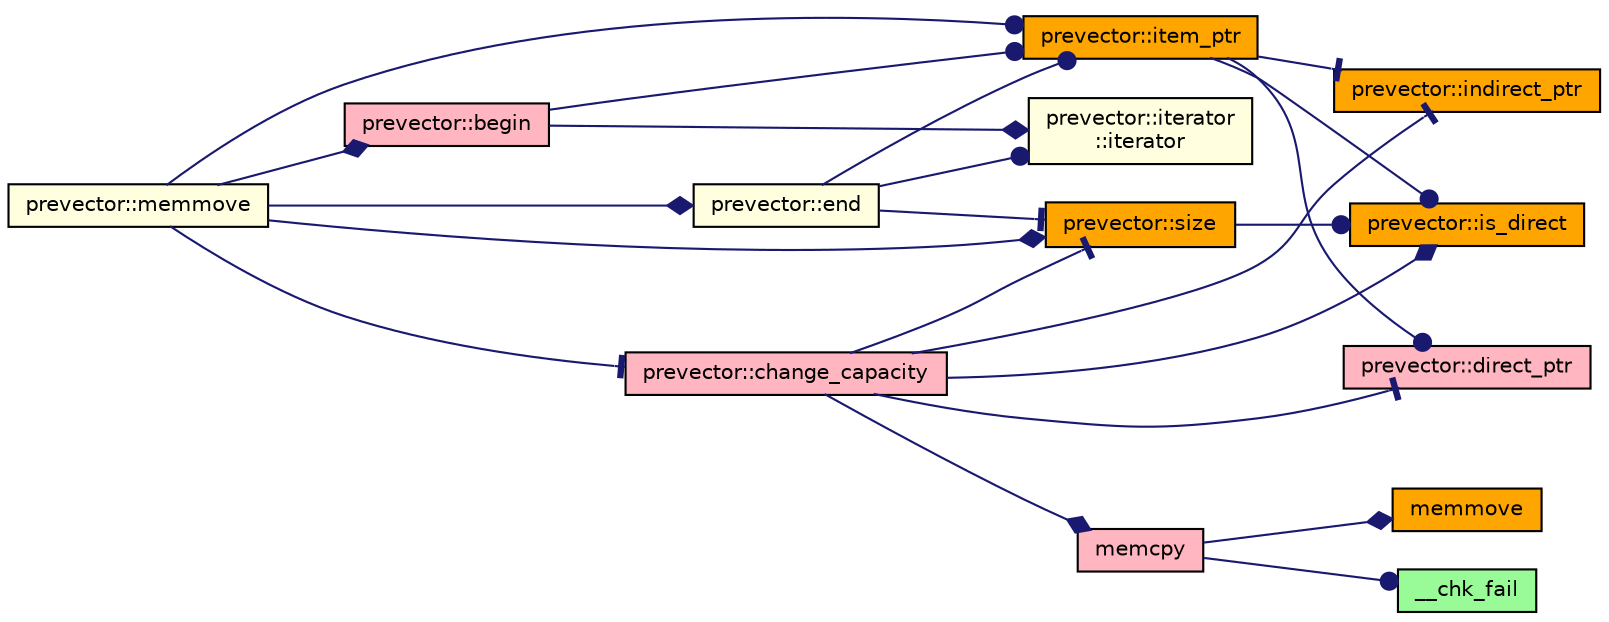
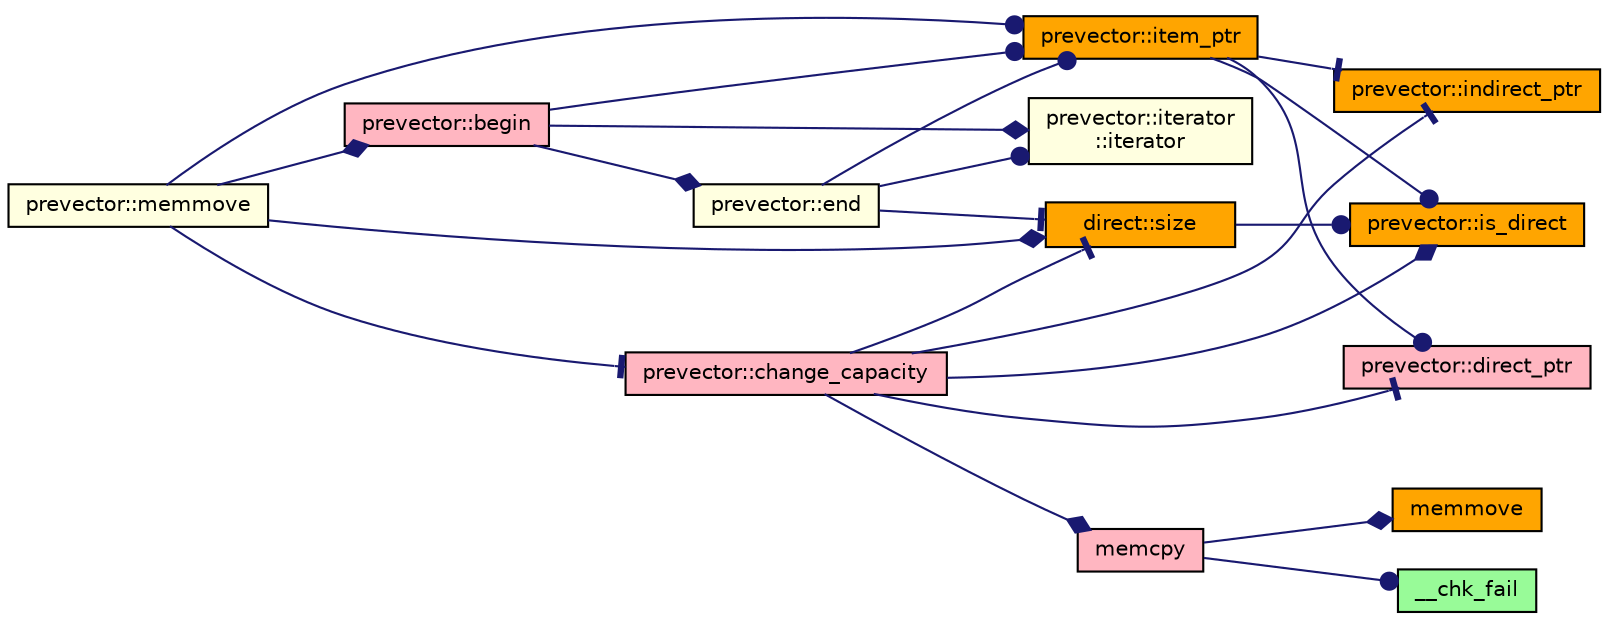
(468, 206) -> (604, 162)
(1140, 225) -> (1140, 225)
